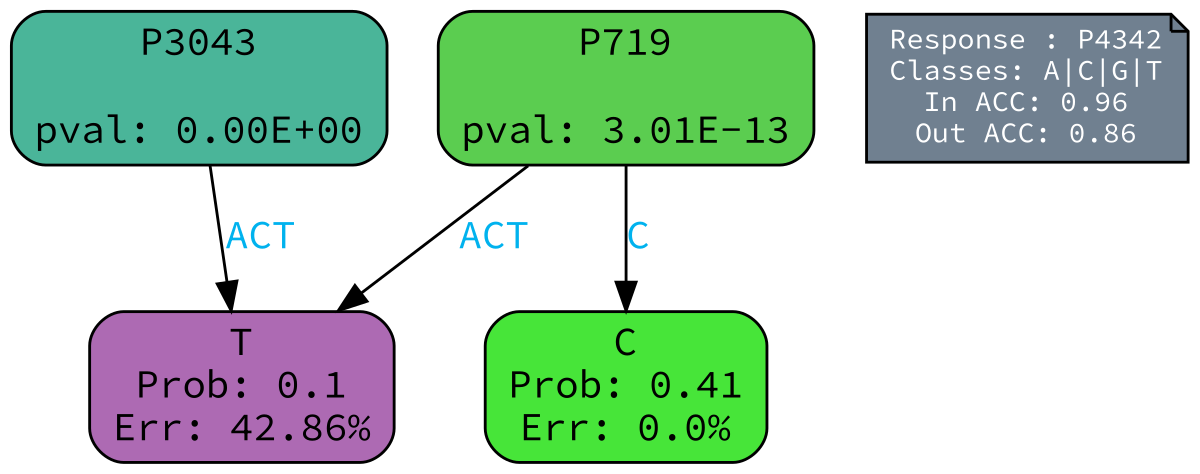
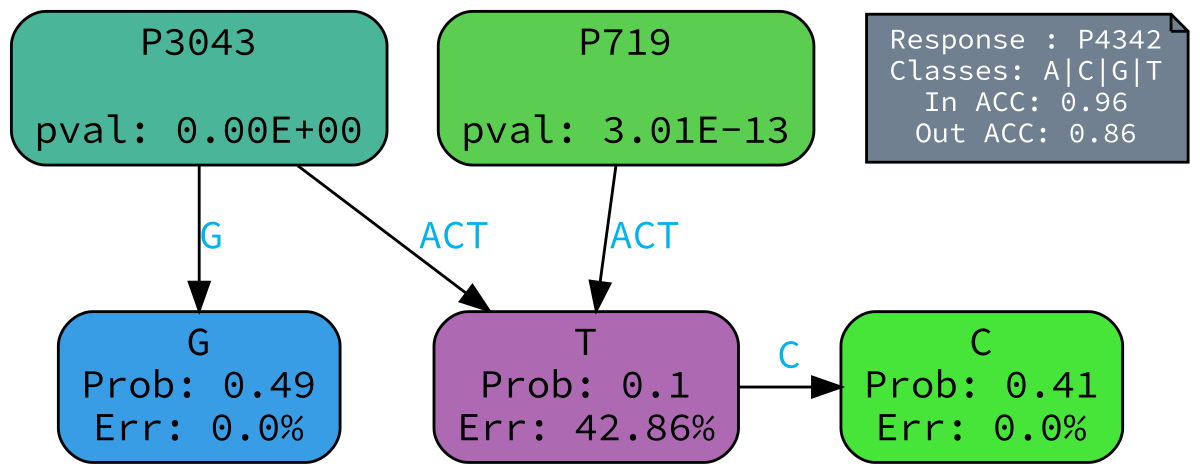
(626, 224) -> (776, 387)
none -> (199, 387)
